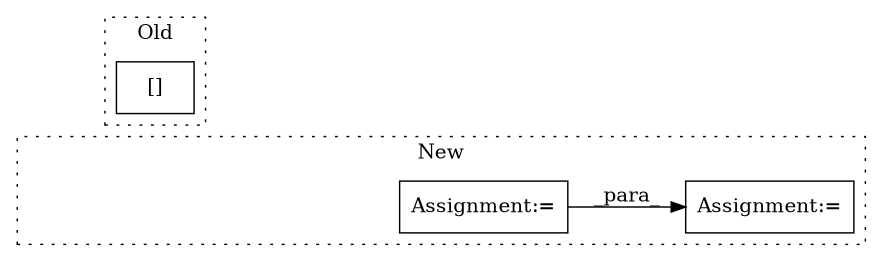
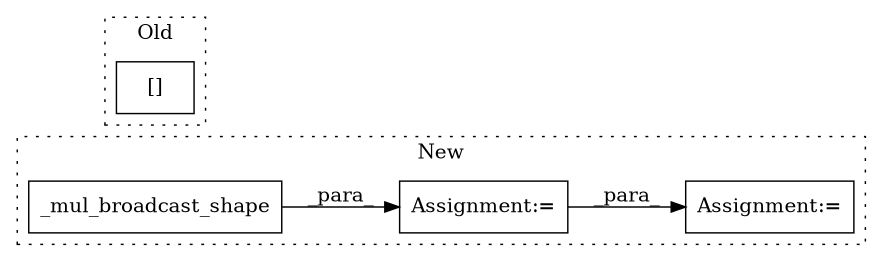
none -> (155, 207)
